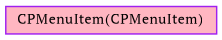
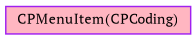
(111, 20) -> (98, 20)
